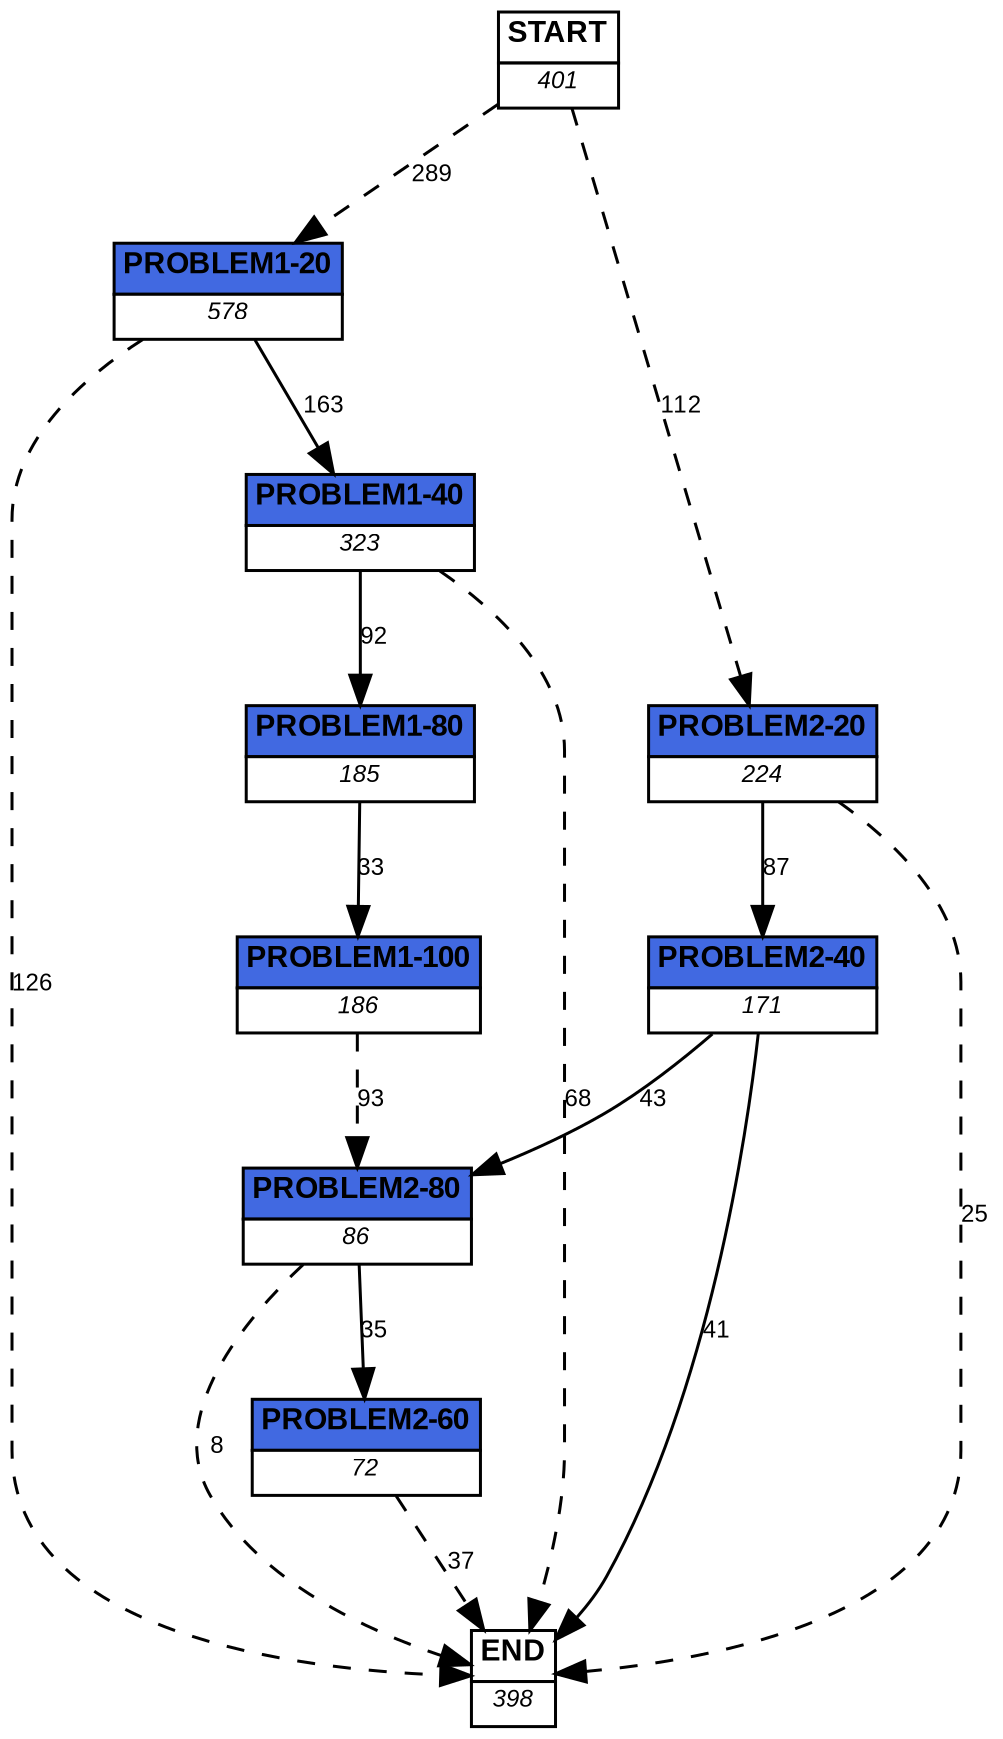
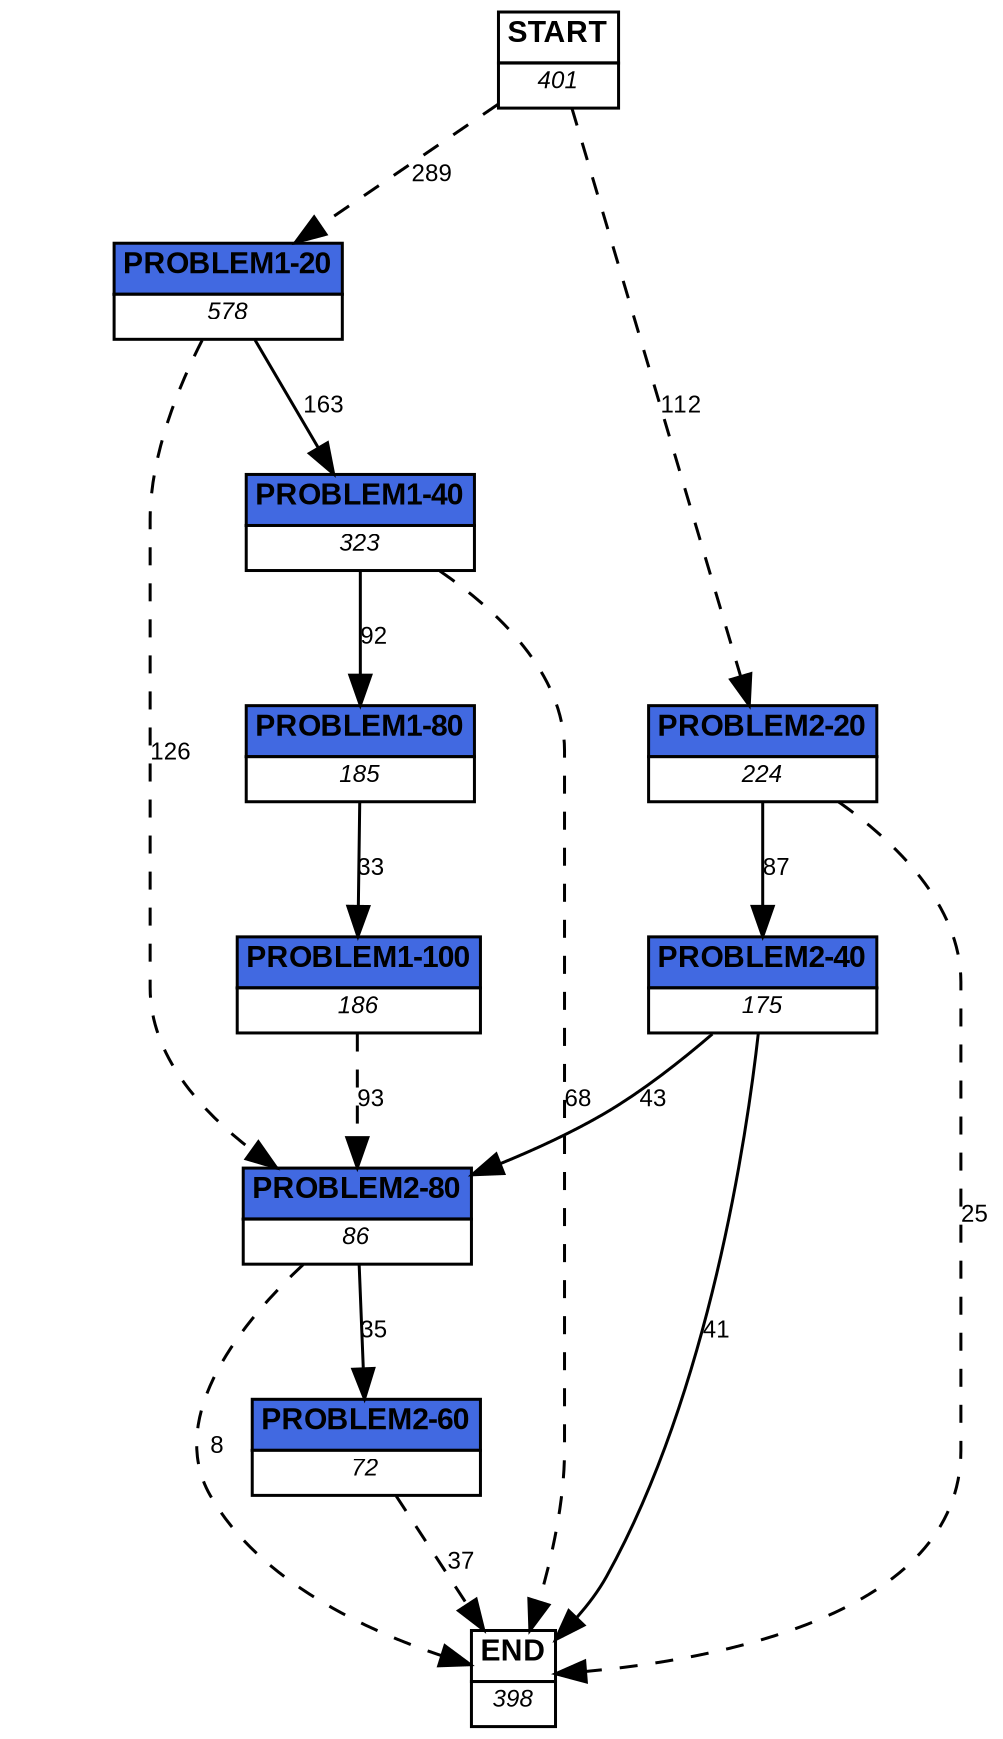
(763, 1006) -> (763, 1006)
(12, 1134) -> (150, 759)
